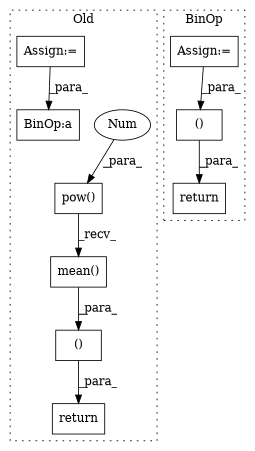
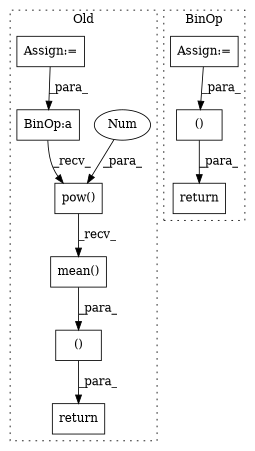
none -> (50, 159)
